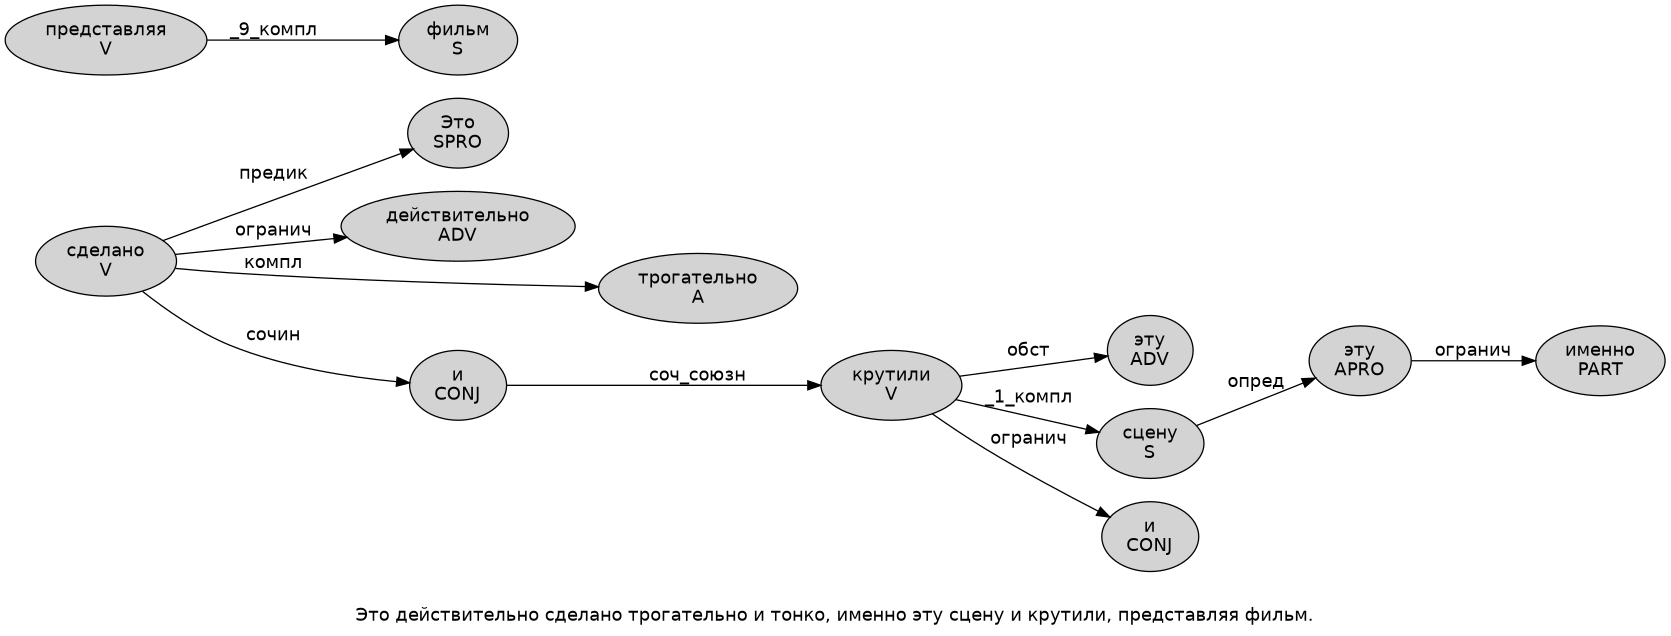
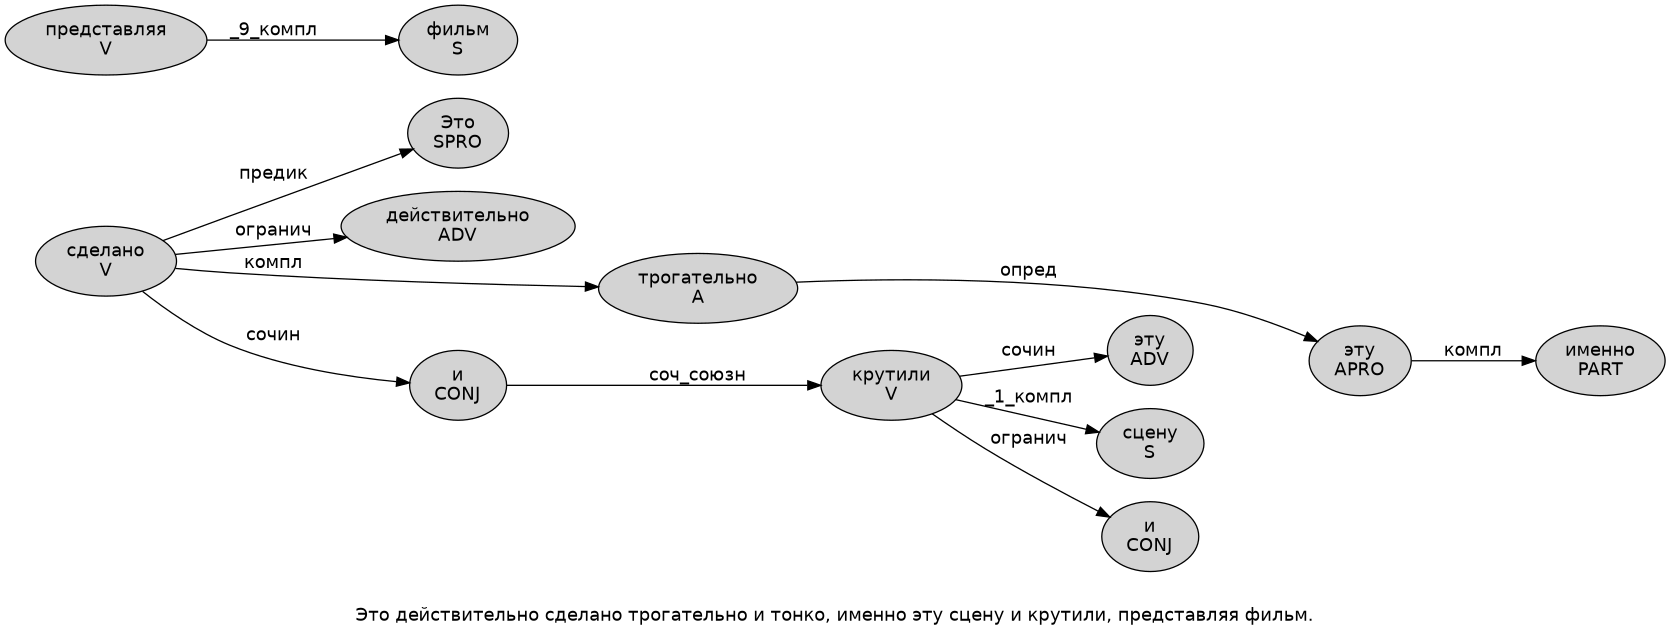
(1029, 351) -> (1029, 351)
(1473, 351) -> (1473, 351)
(1250, 404) -> (1054, 285)
